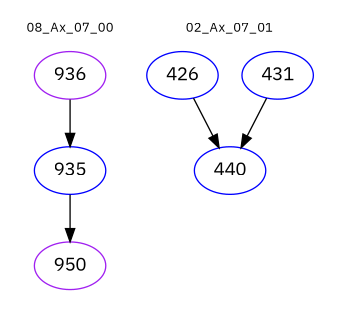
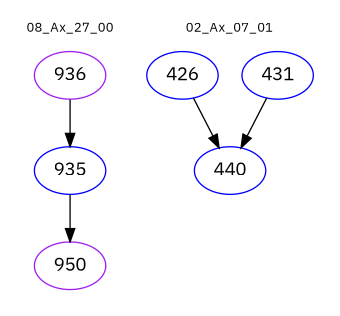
(71, 28) -> (71, 28)
